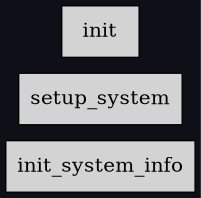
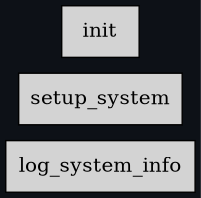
(100, 166) -> (100, 166)
